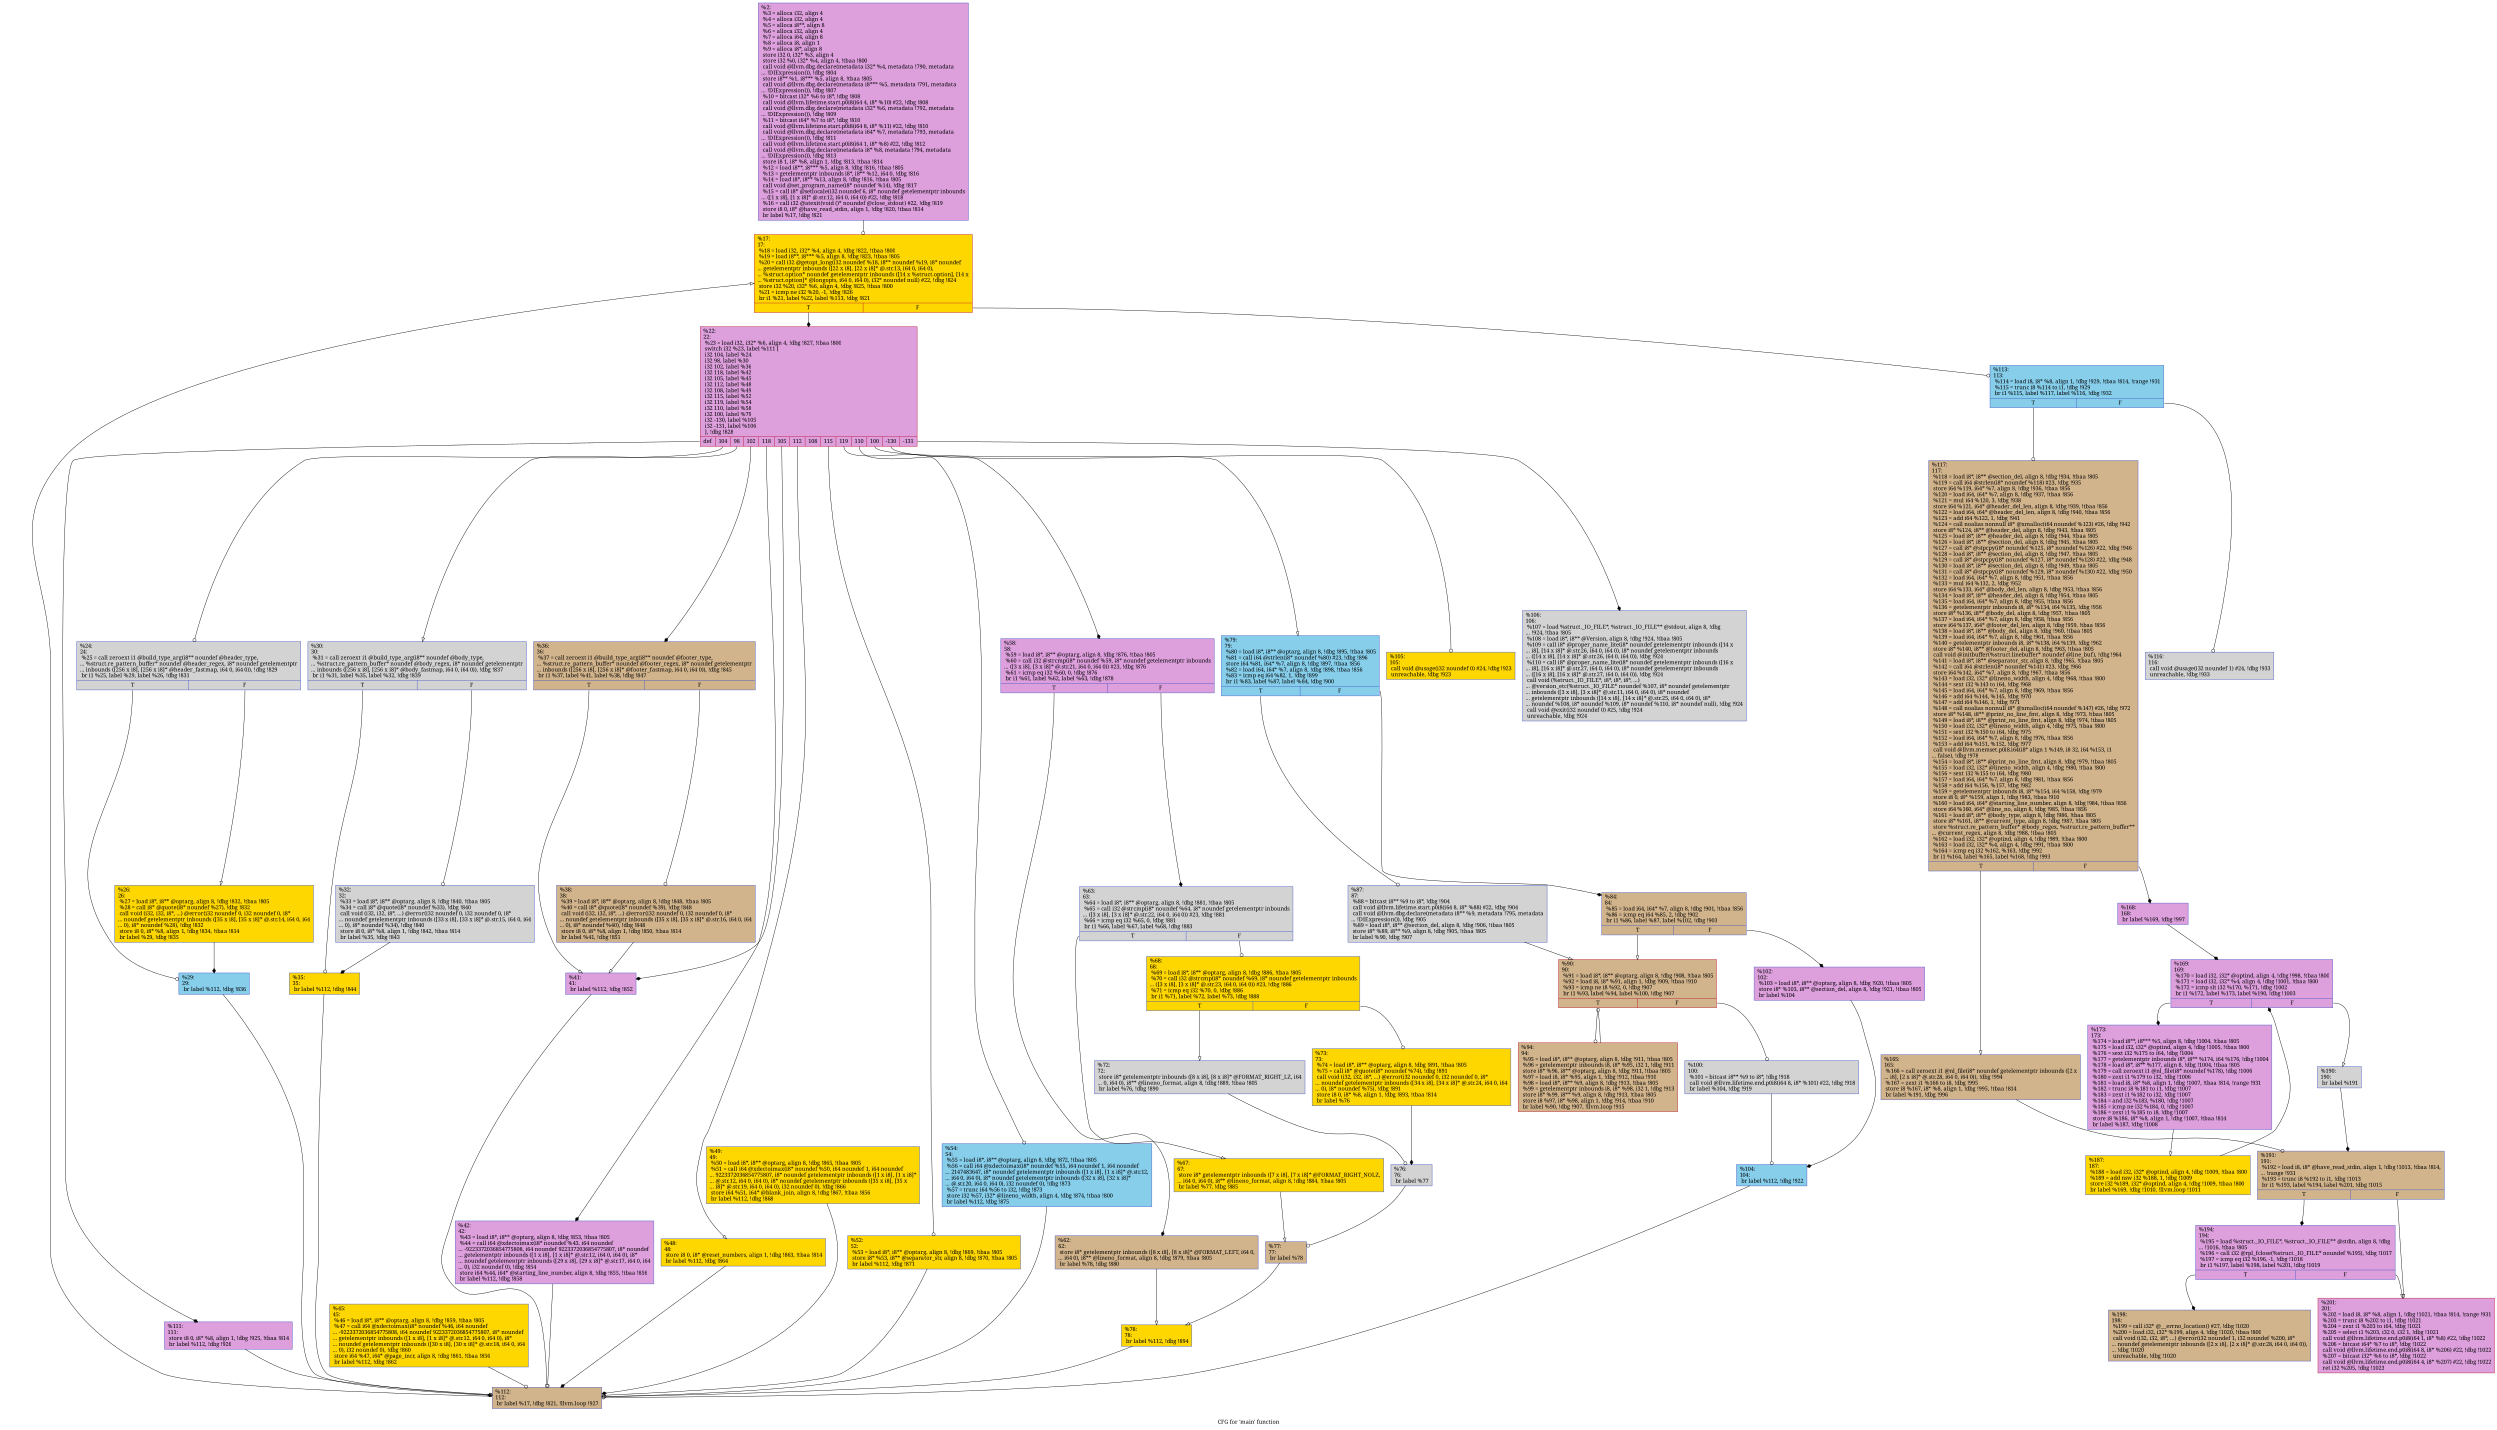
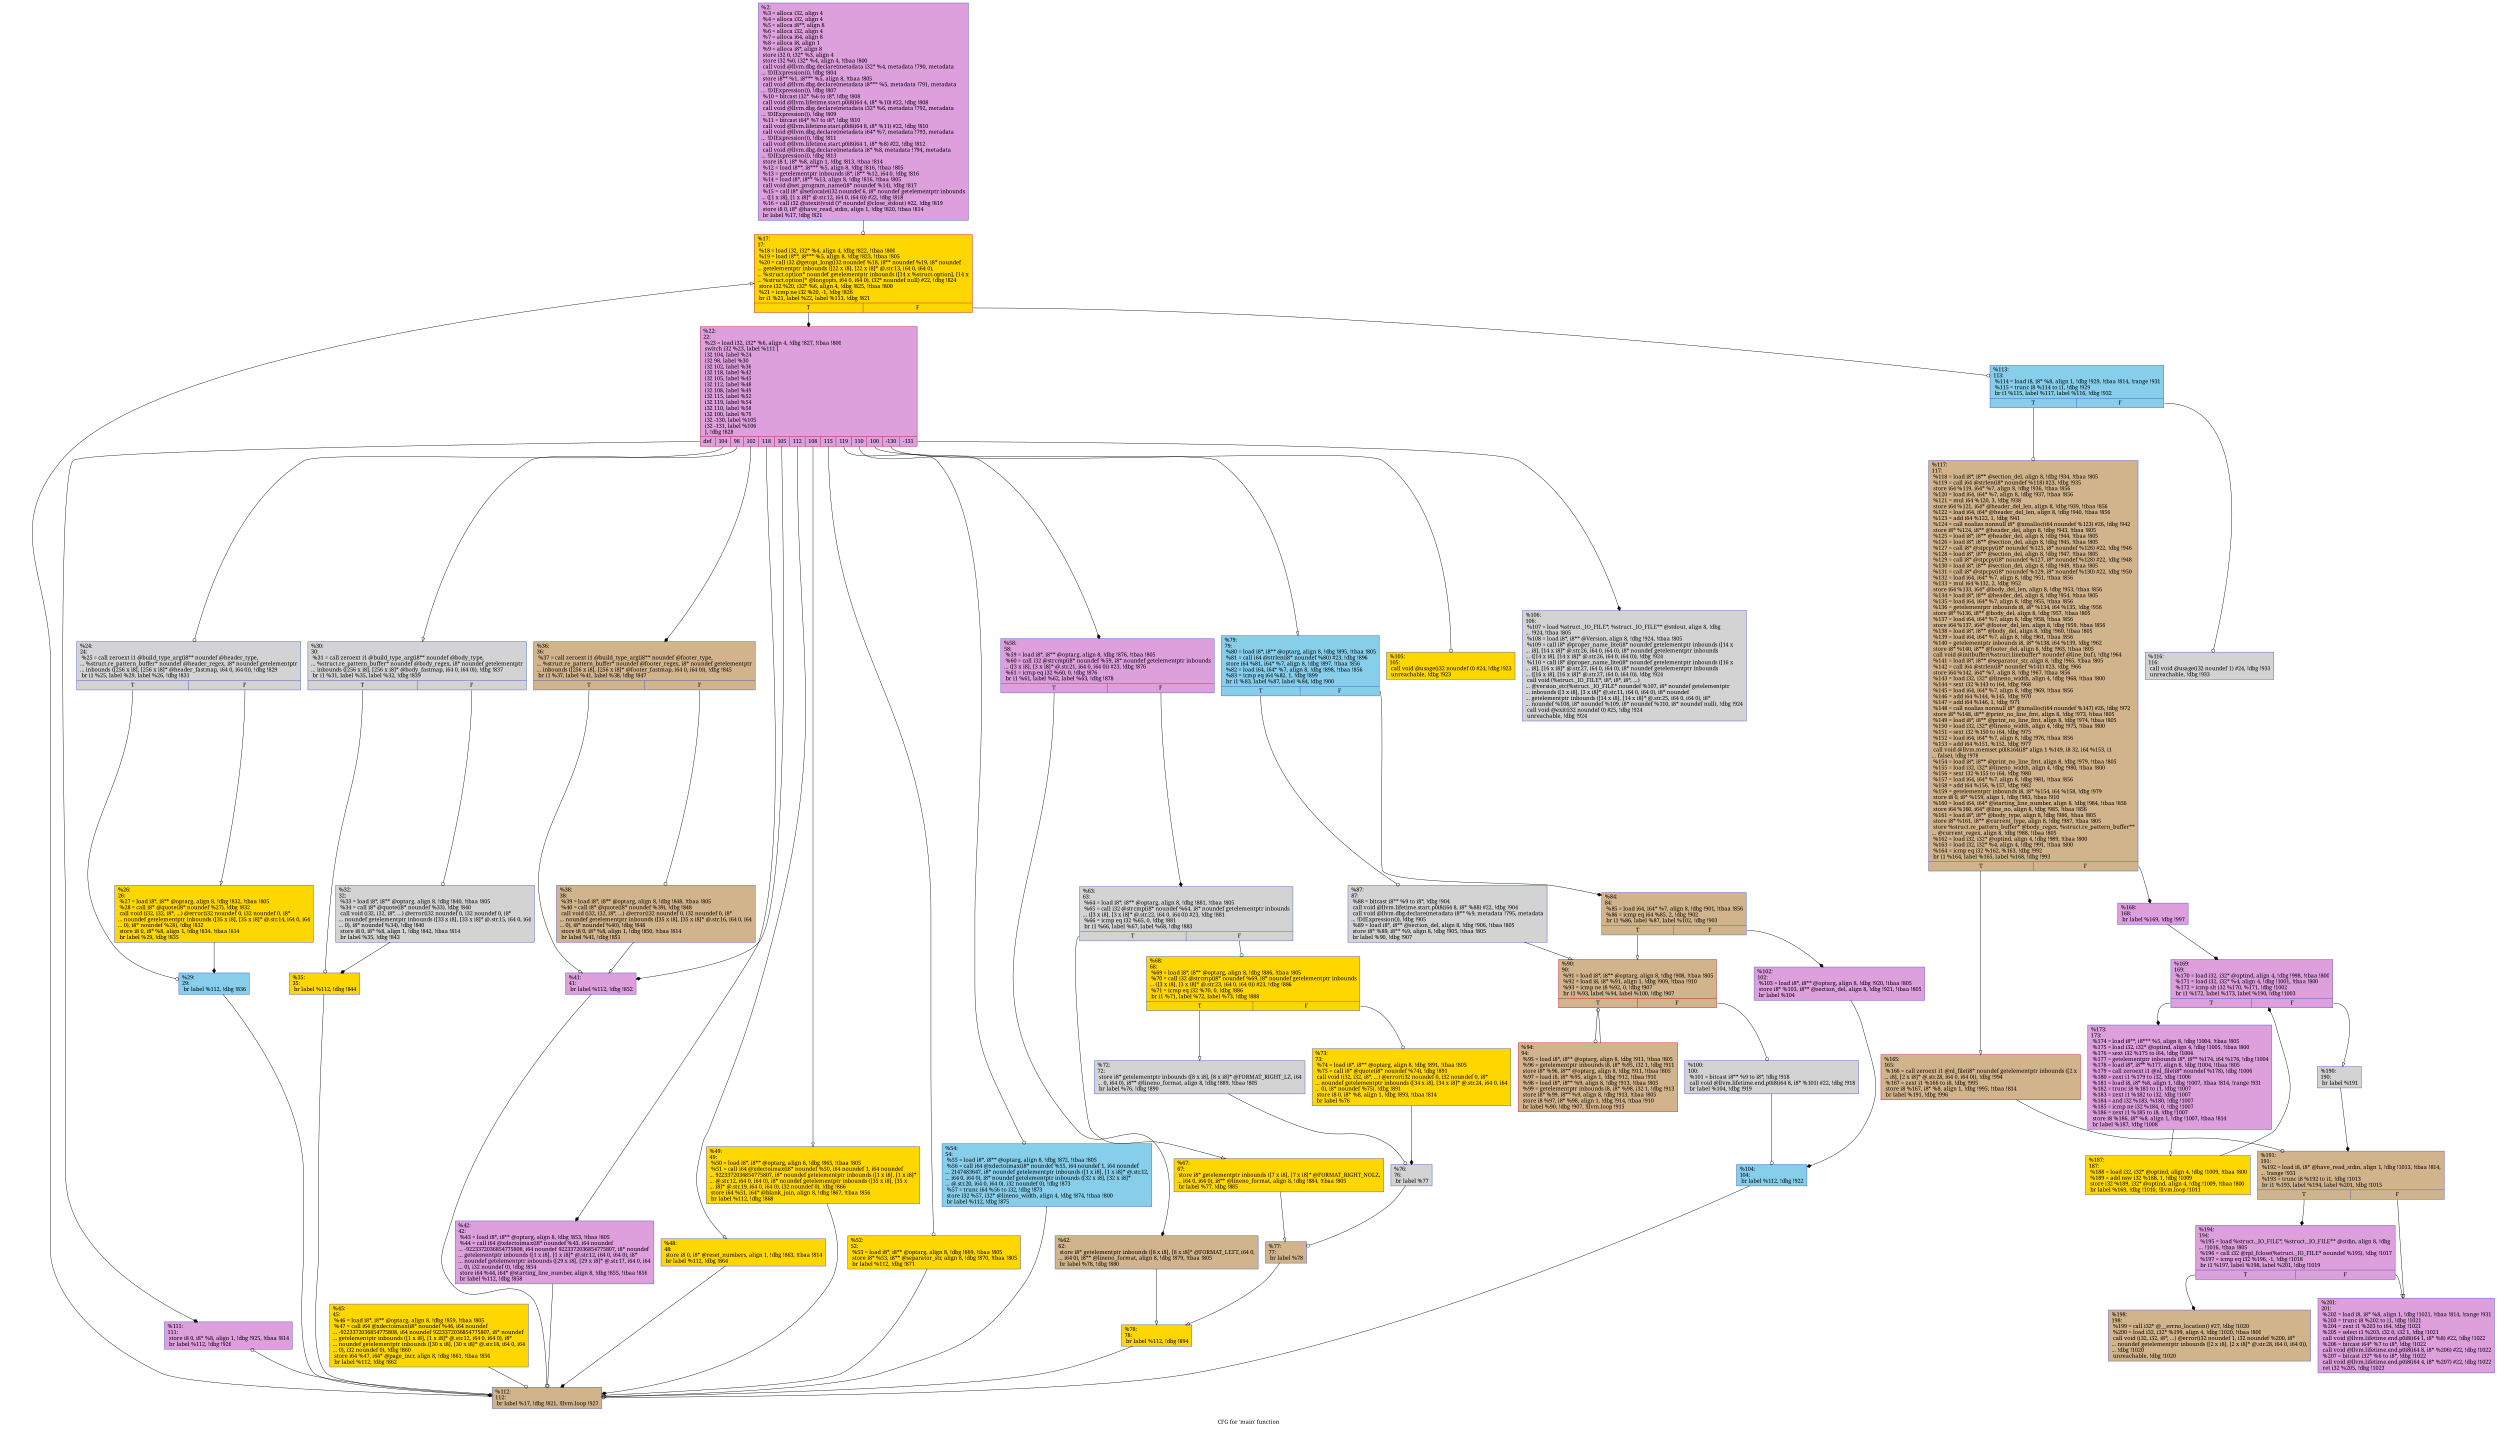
none -> (813, 795)
(1981, 1077) -> (1981, 1077)
(2406, 1336) -> (2406, 1336)
(314, 1377) -> (310, 1375)
